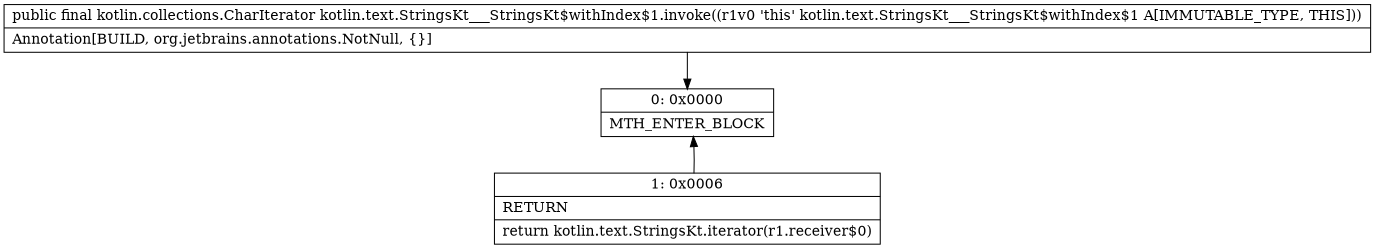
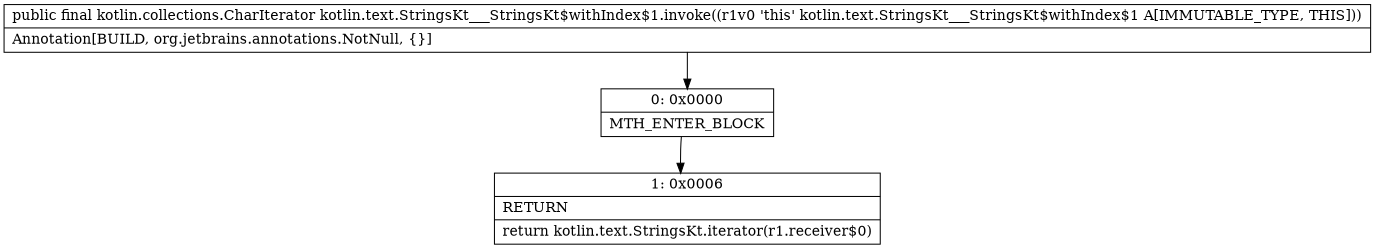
(694, 160) -> (681, 150)
